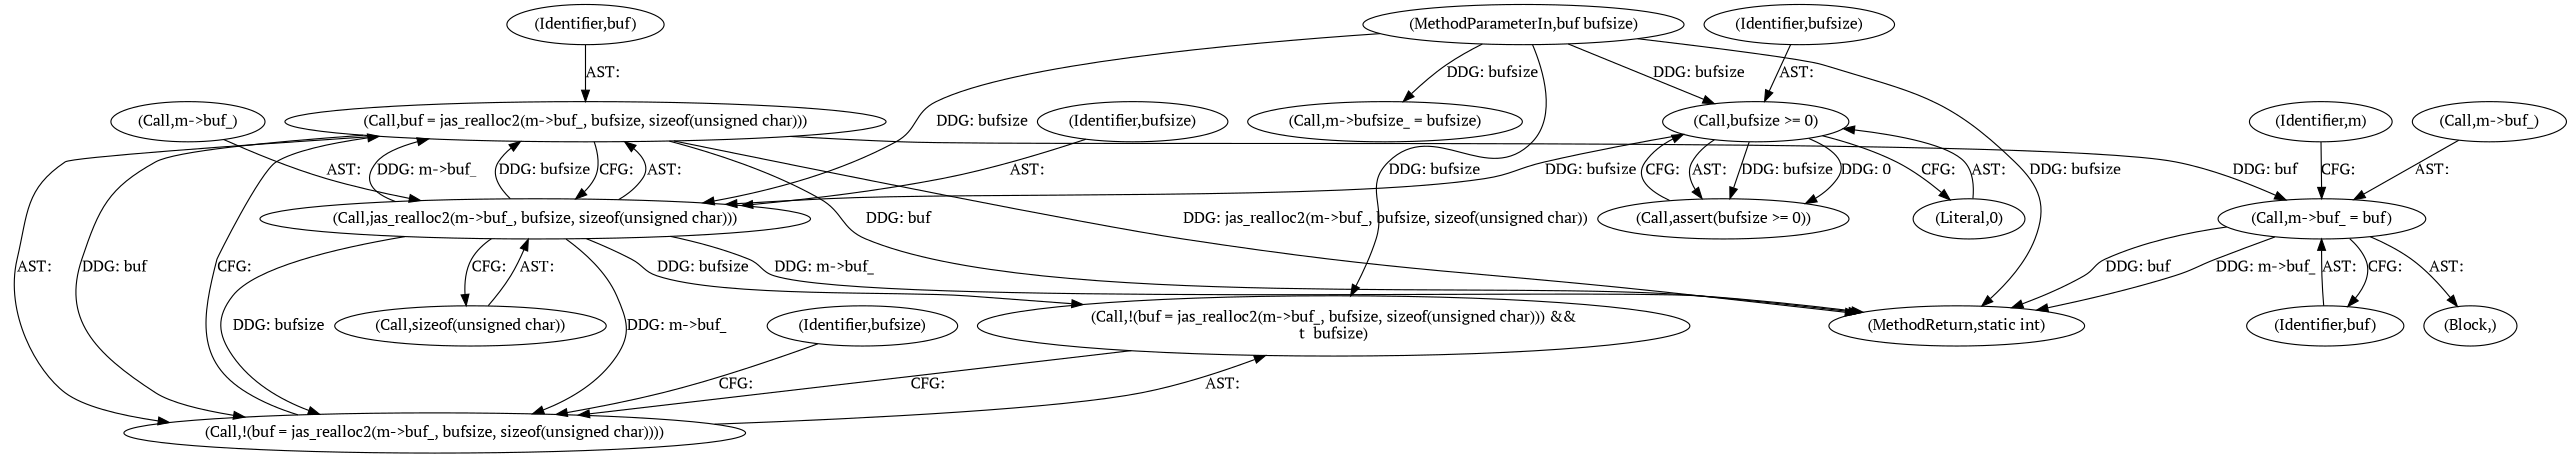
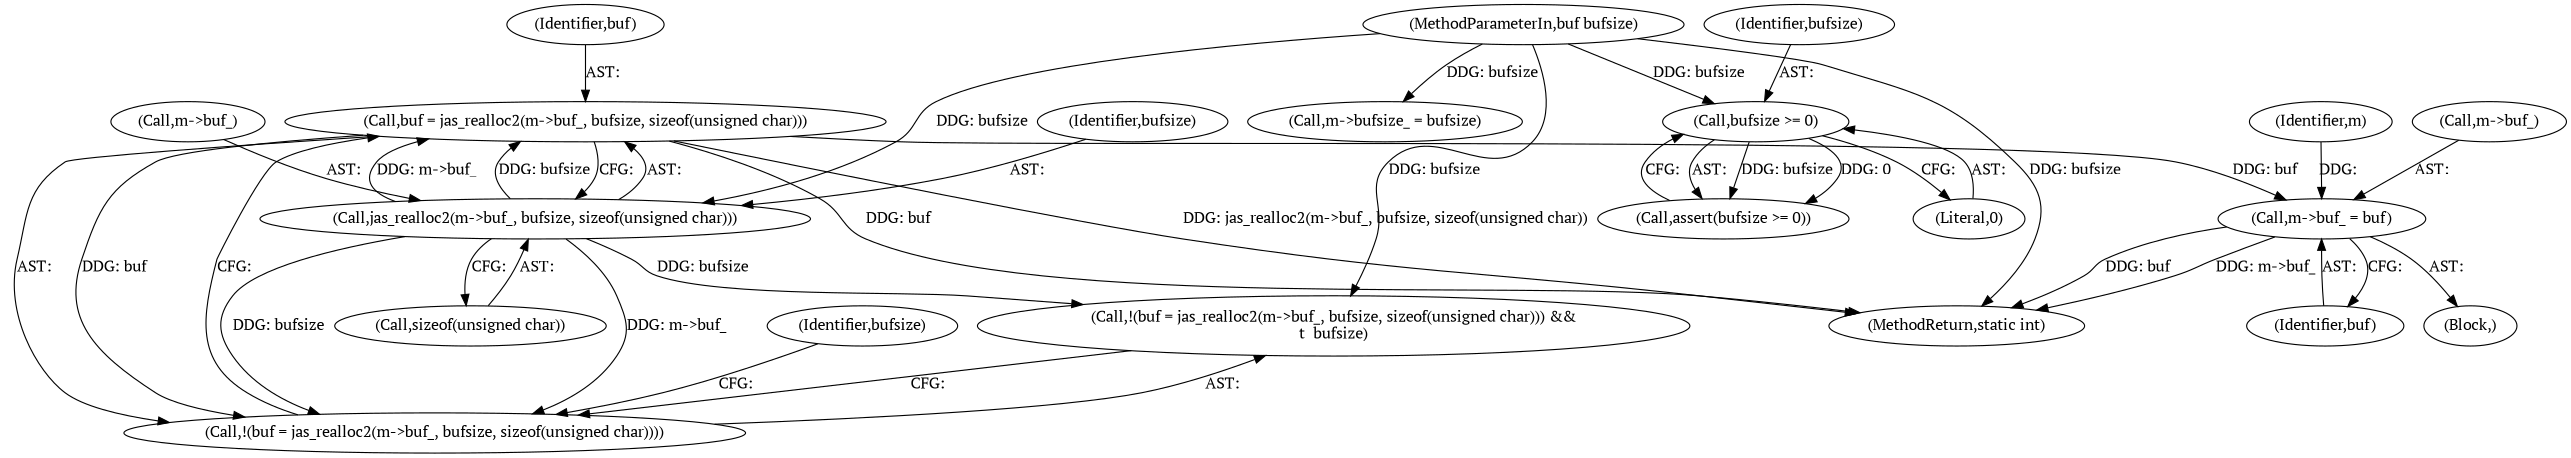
(2340, 170) -> (2340, 170)
(1213, 193) -> none
(1257, 295) -> none
